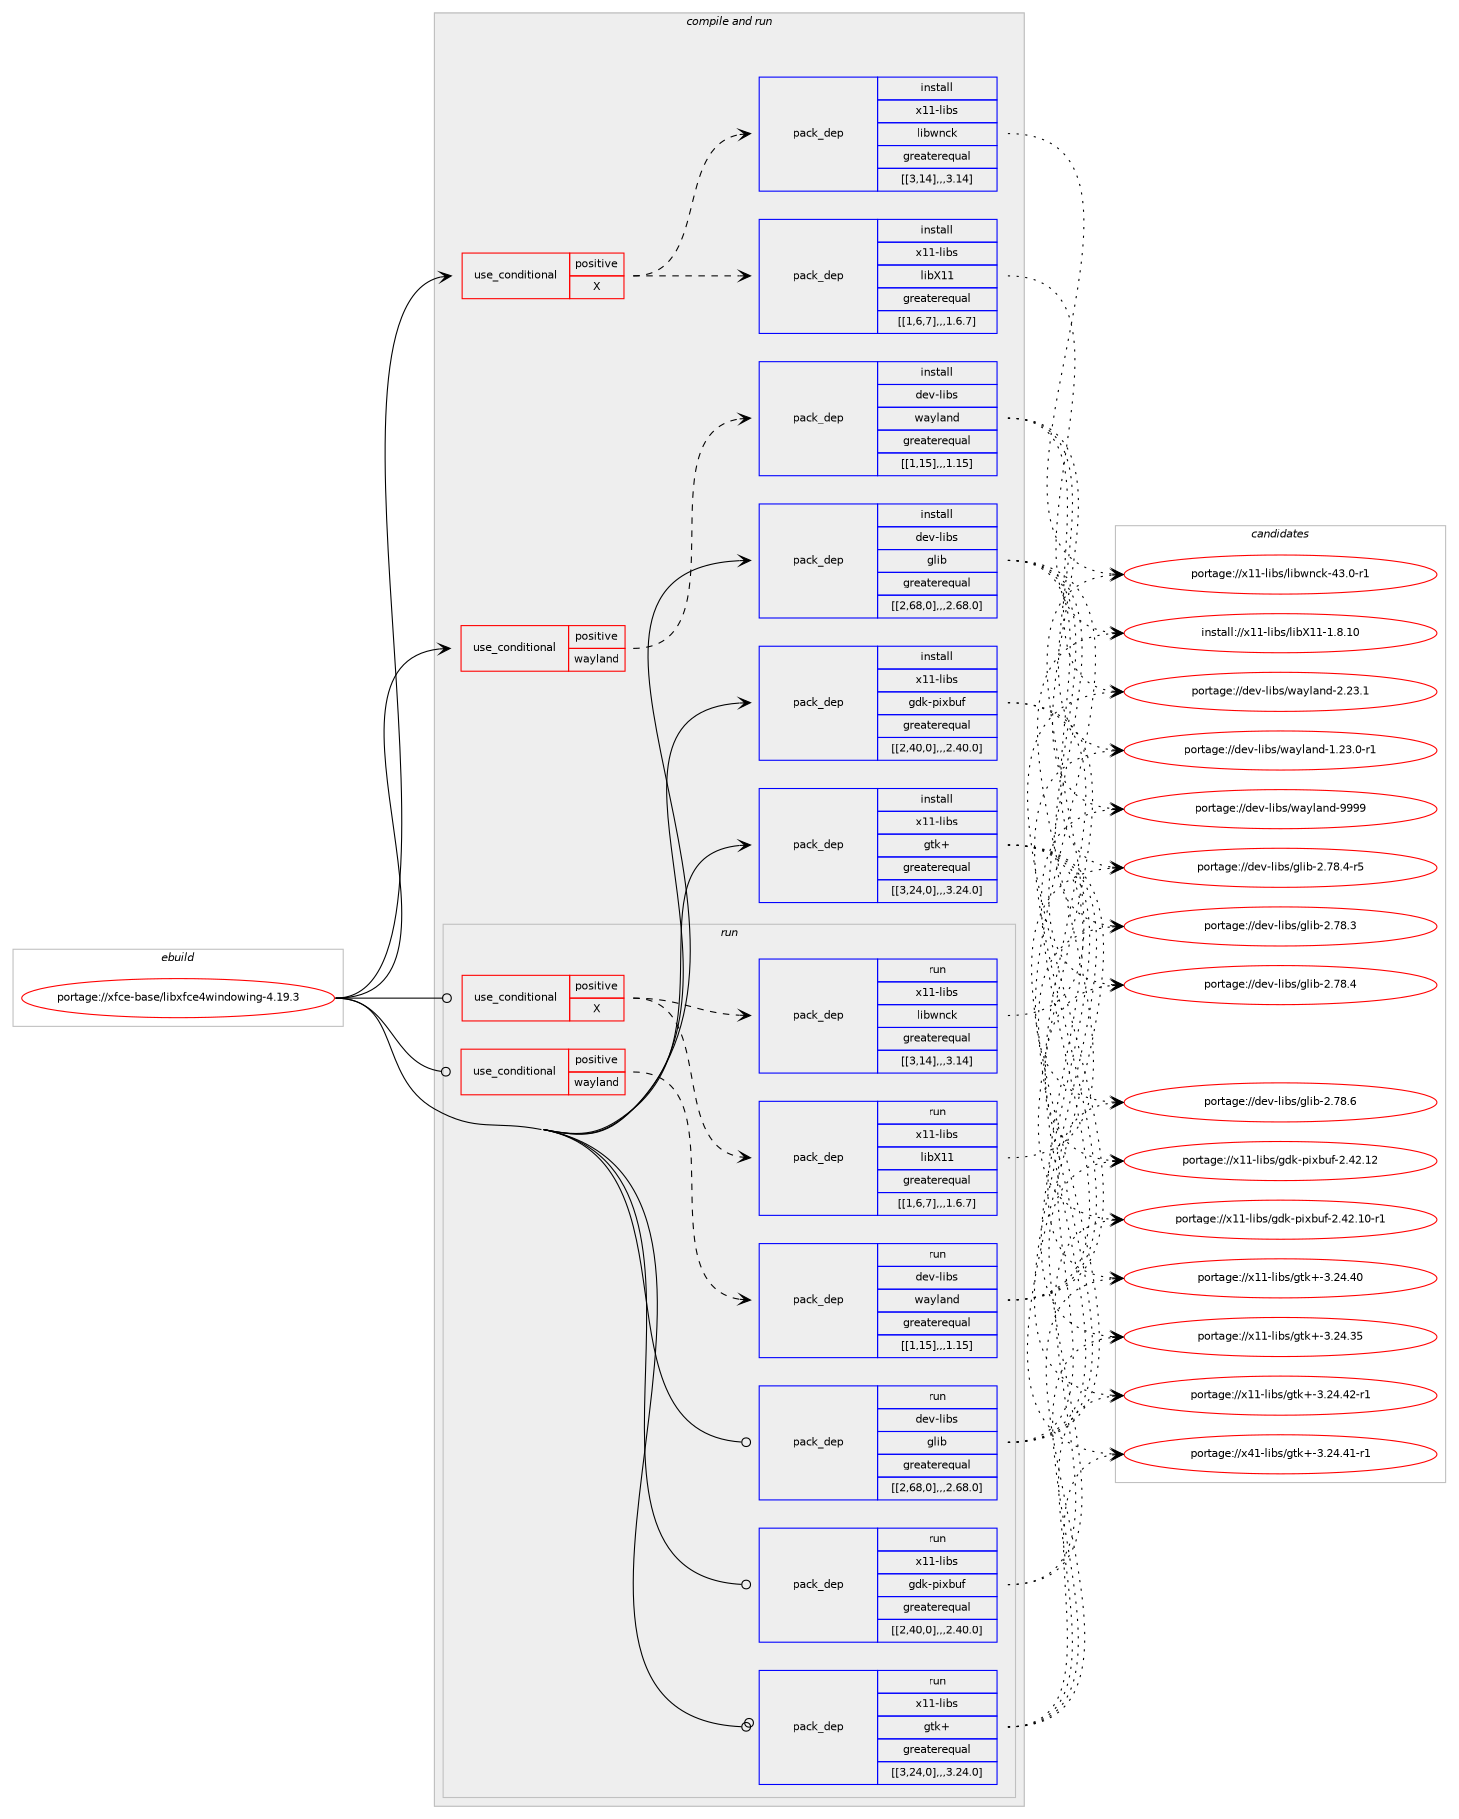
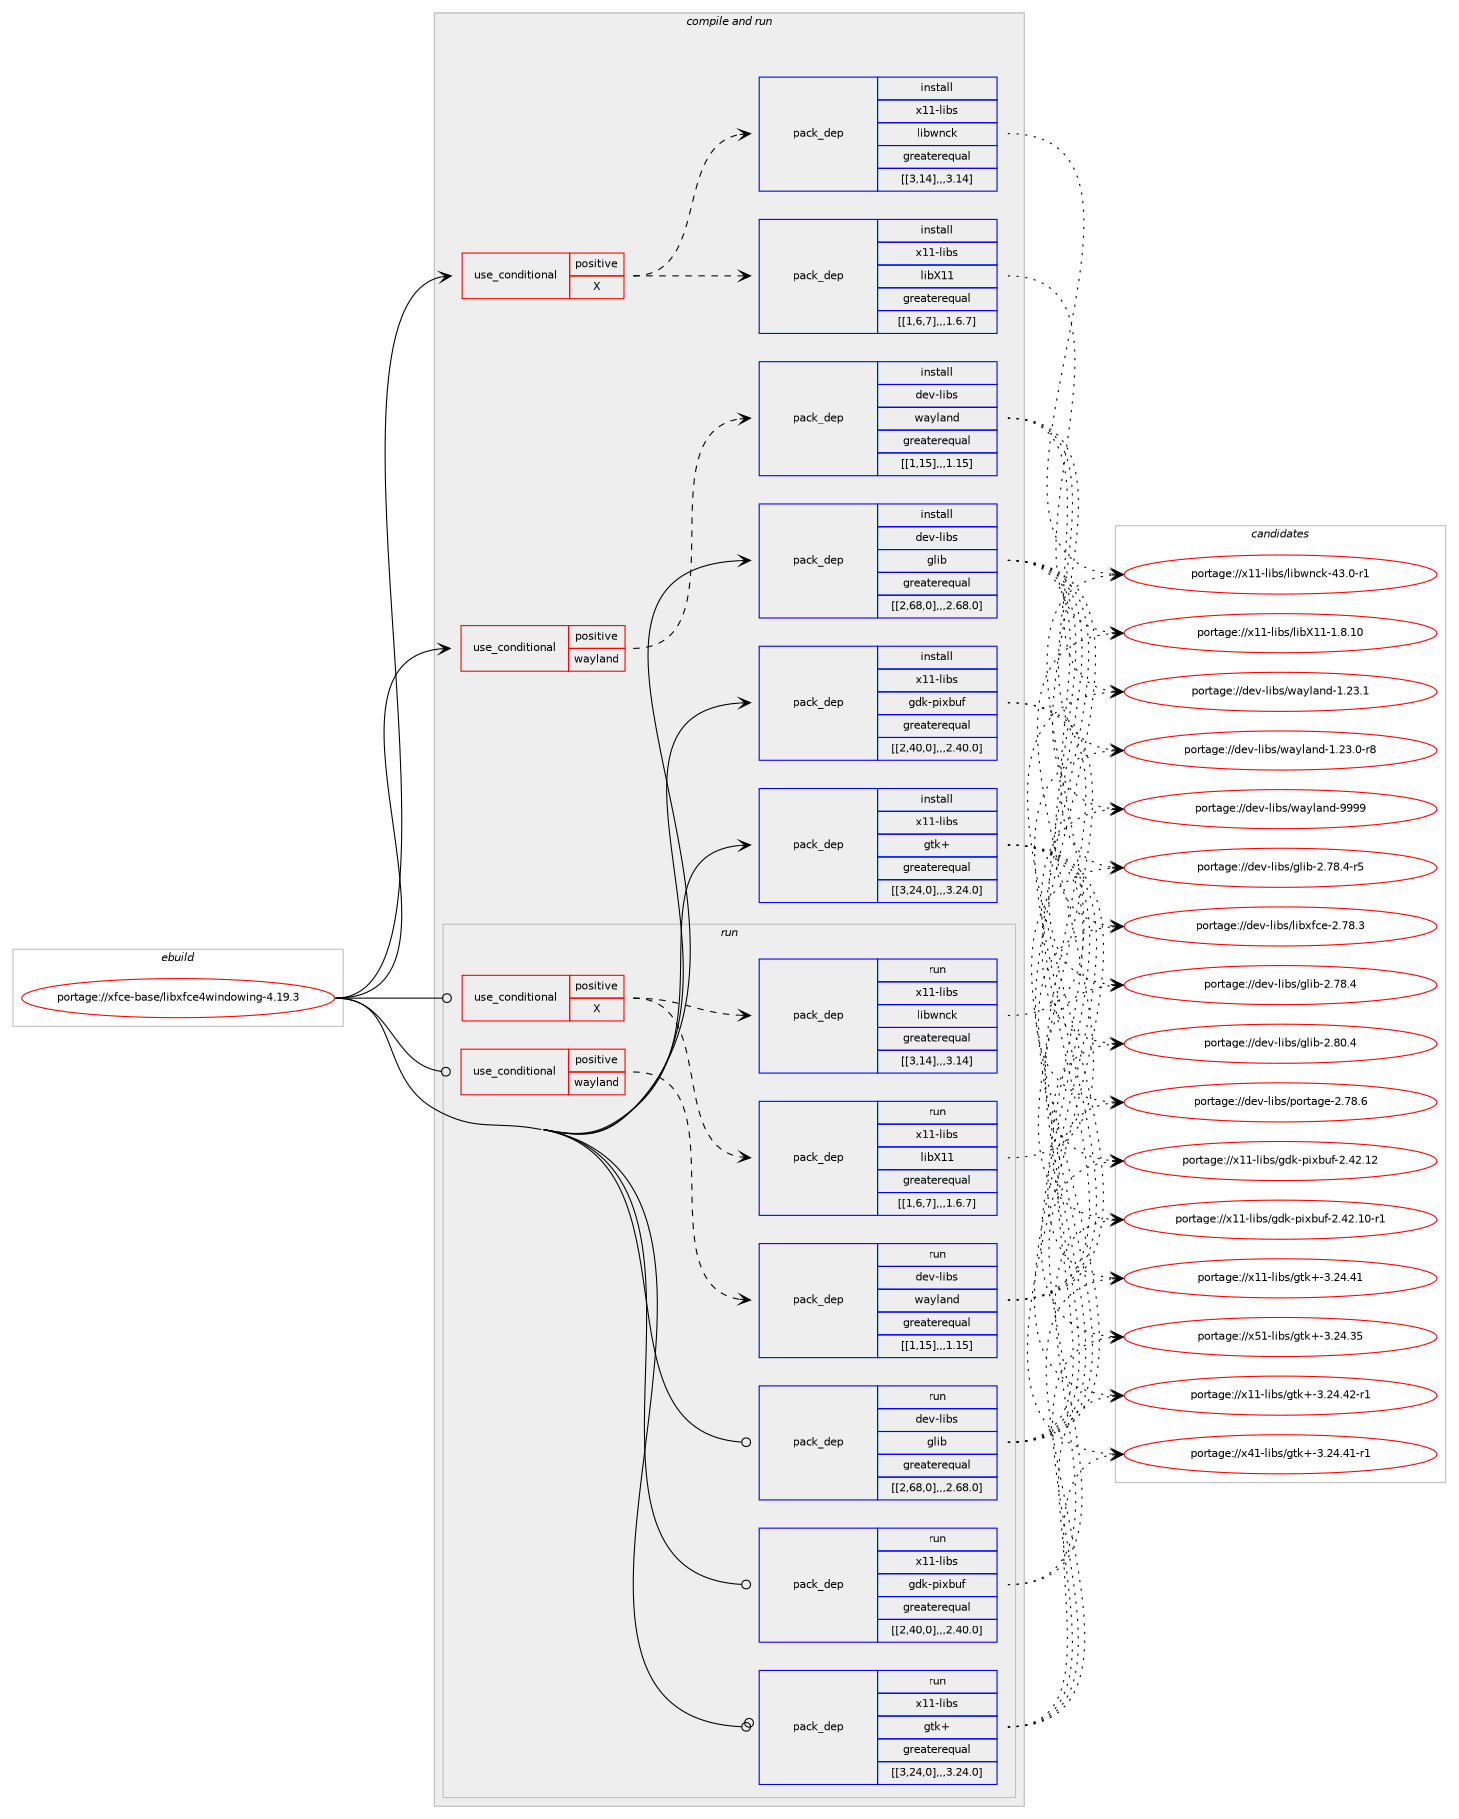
(1281, 633) -> (1281, 633)
(1281, 692) -> (1281, 692)
(1281, 751) -> (1281, 751)
(1281, 926) -> (1281, 926)
none -> (1281, 1044)
(1281, 1102) -> (1281, 1102)
(1281, 1278) -> (1281, 1278)
(1281, 1337) -> (1281, 1337)
